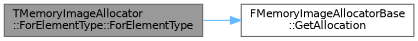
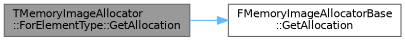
(103, 20) -> (97, 20)
